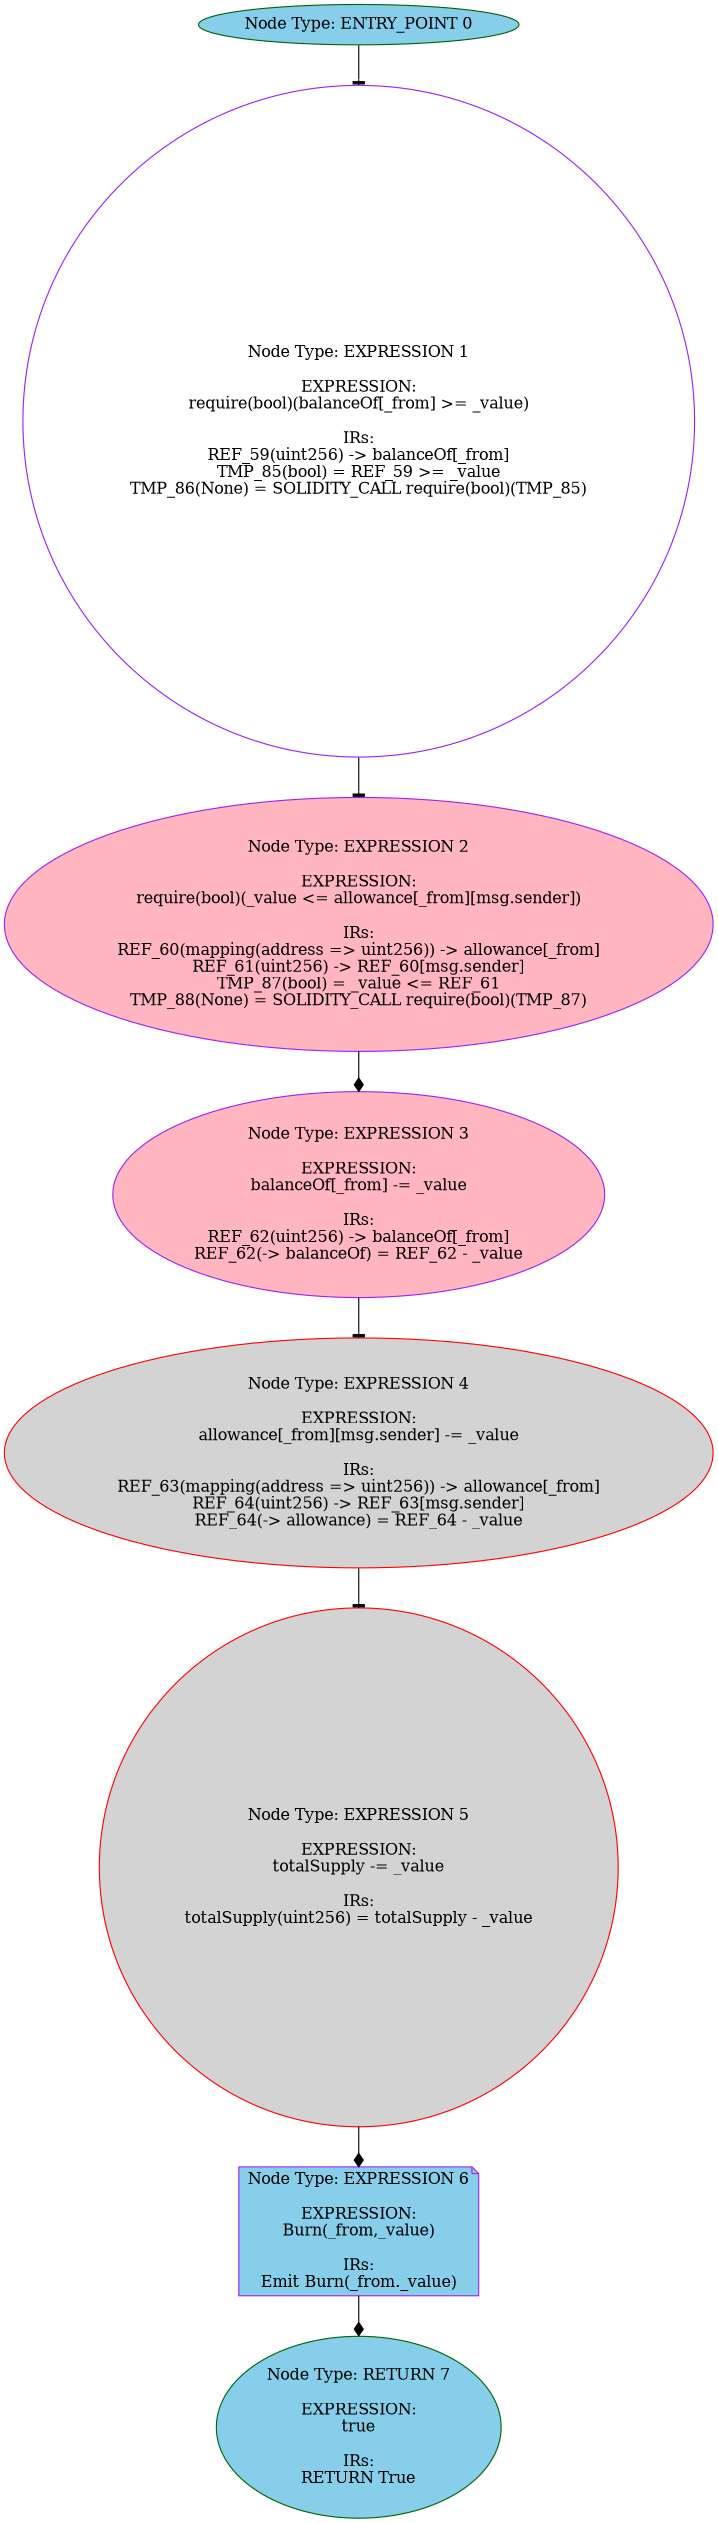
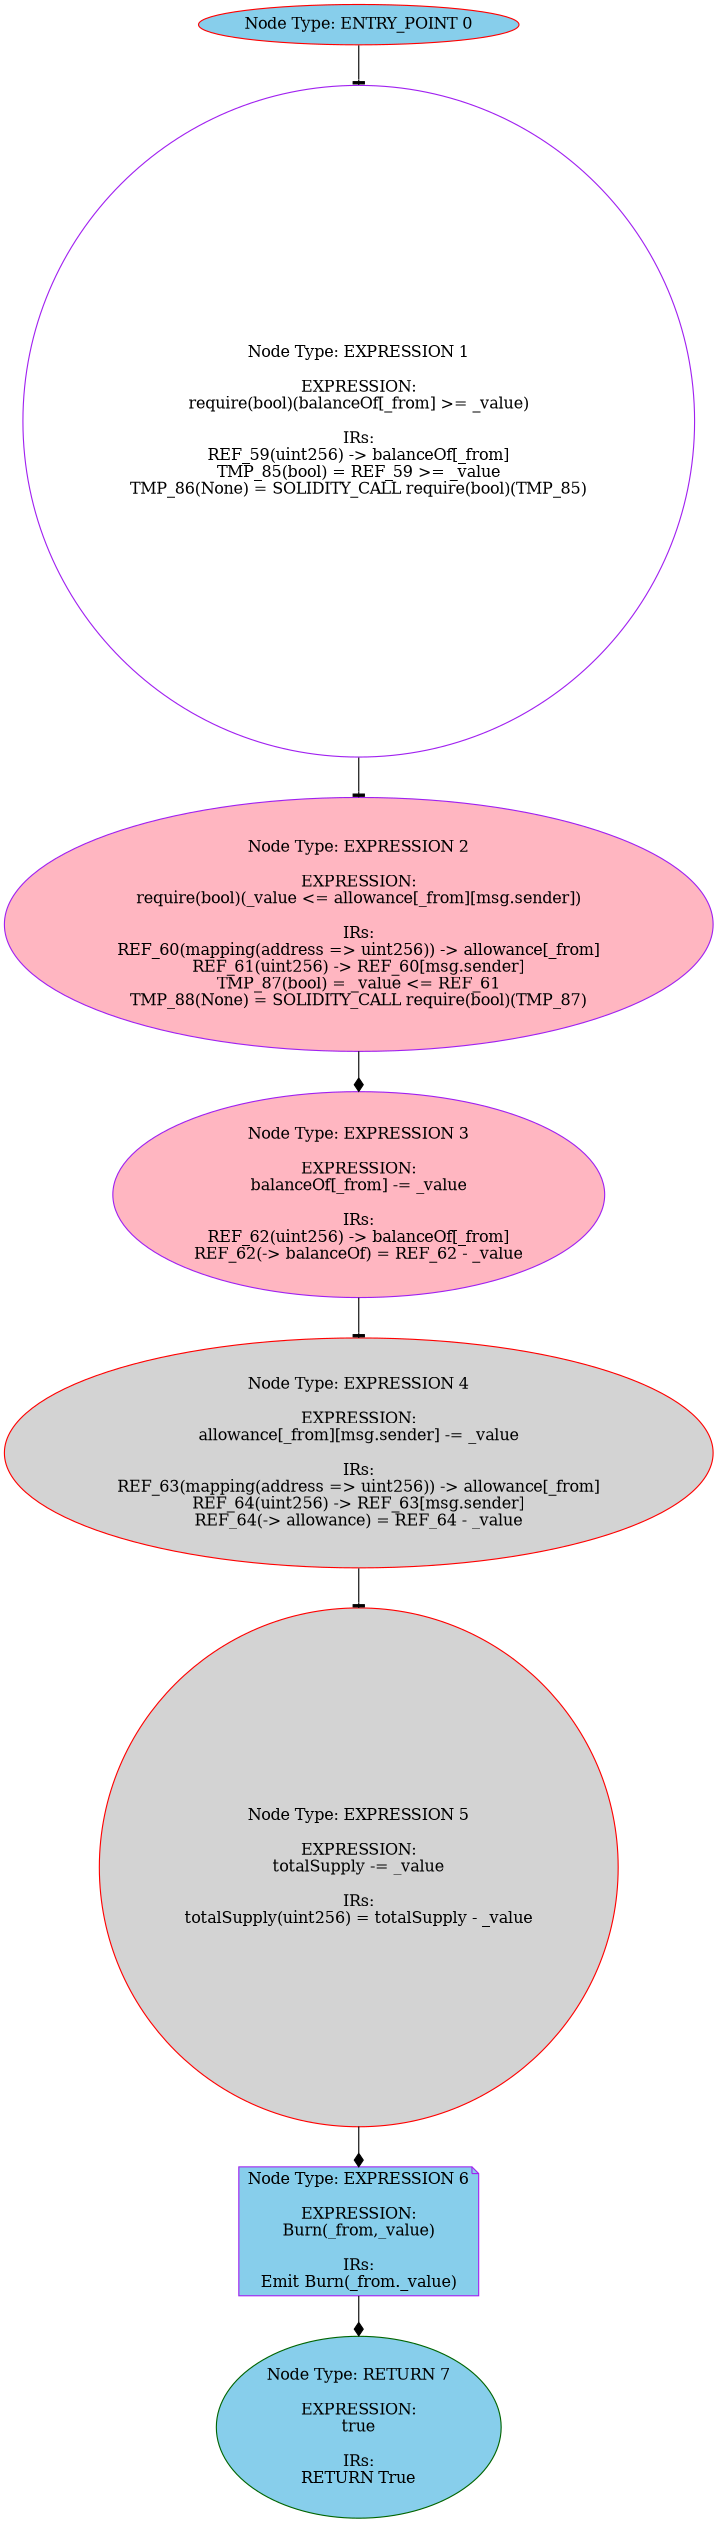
(359, 25) -> (359, 25)
